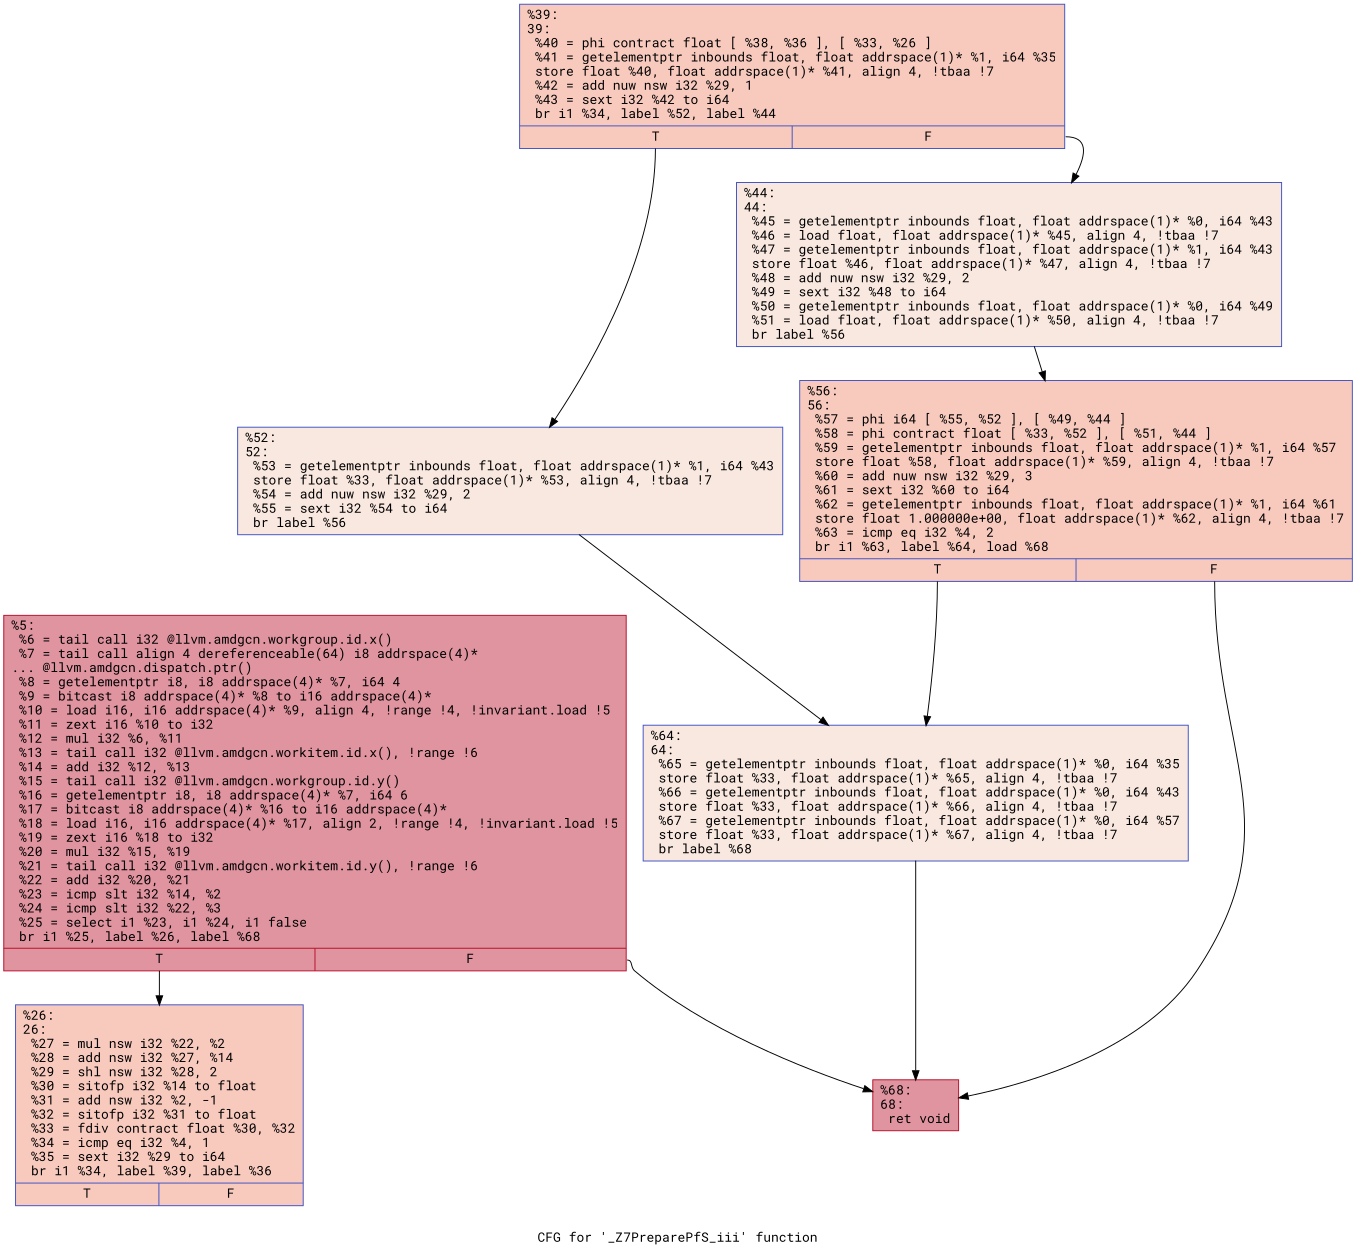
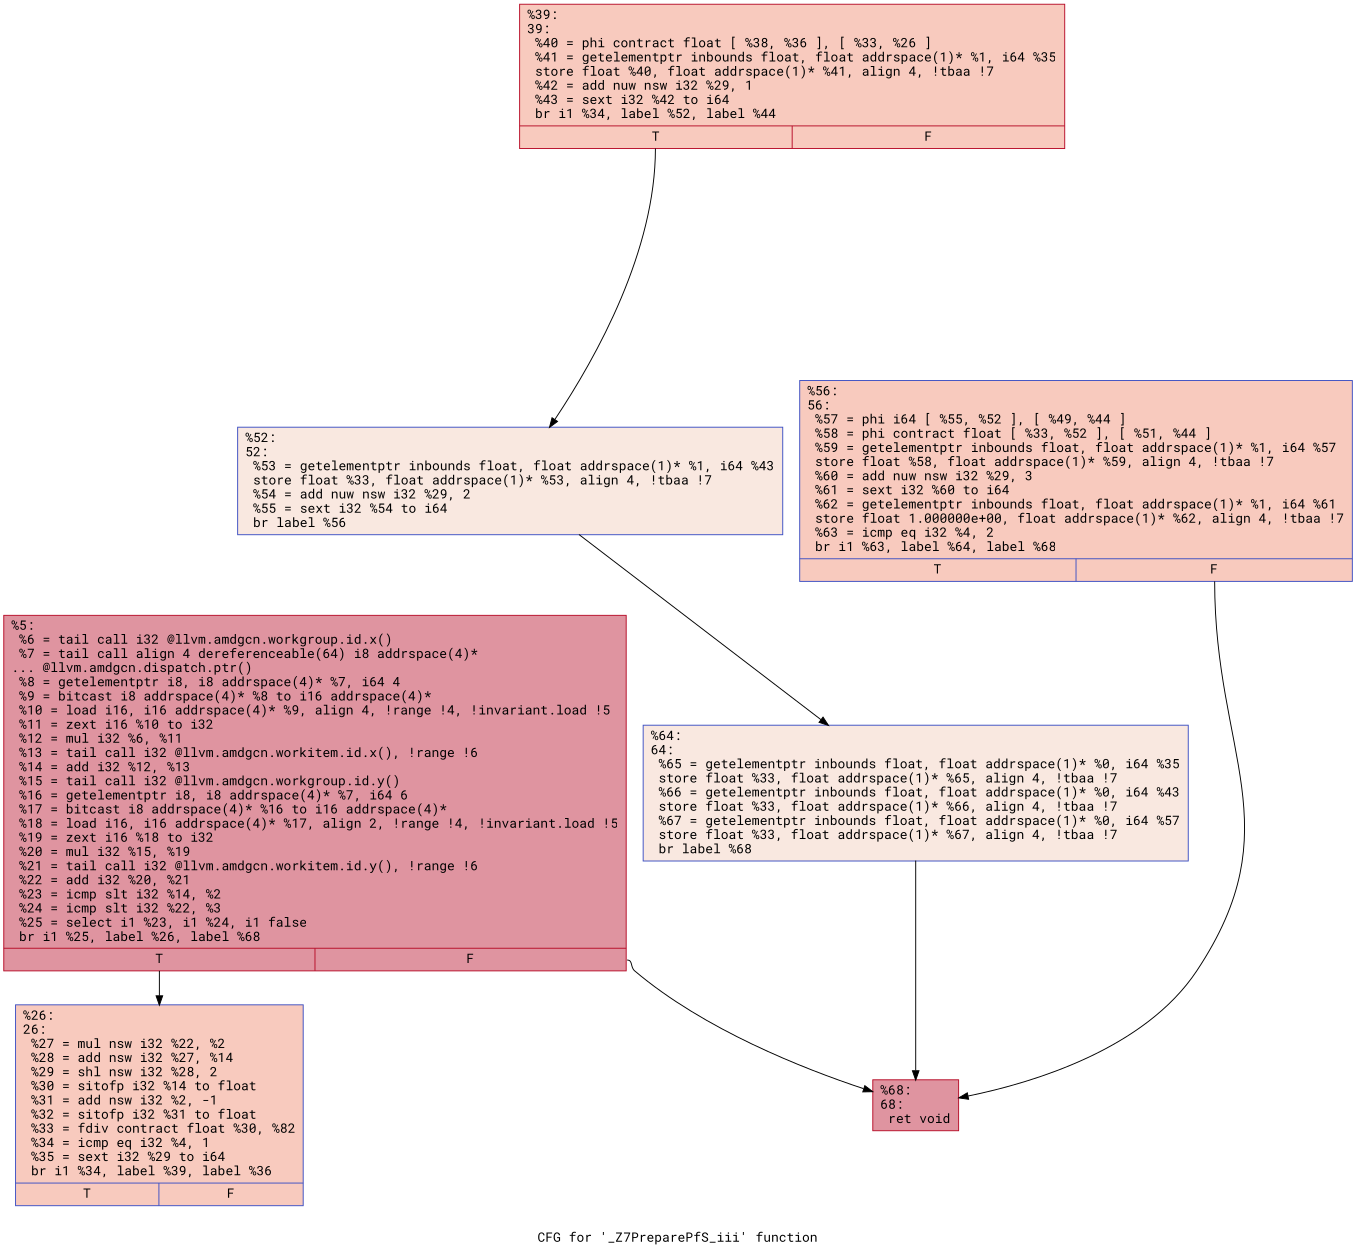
(792, 76) -> (792, 76)
(1009, 265) -> none
(928, 547) -> (932, 547)
(934, 649) -> none
(159, 1129) -> (159, 1129)
